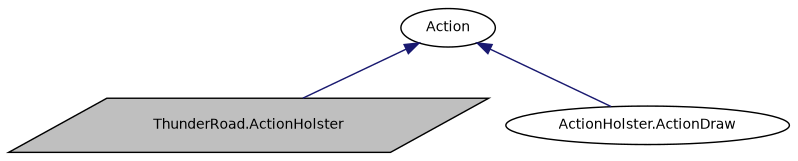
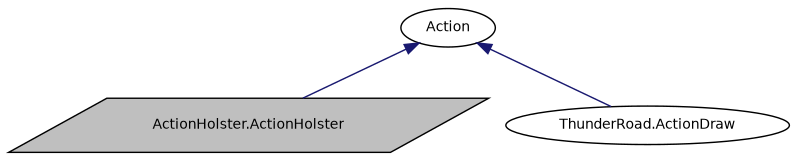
(249, 125) -> (249, 125)
(648, 125) -> (648, 125)
